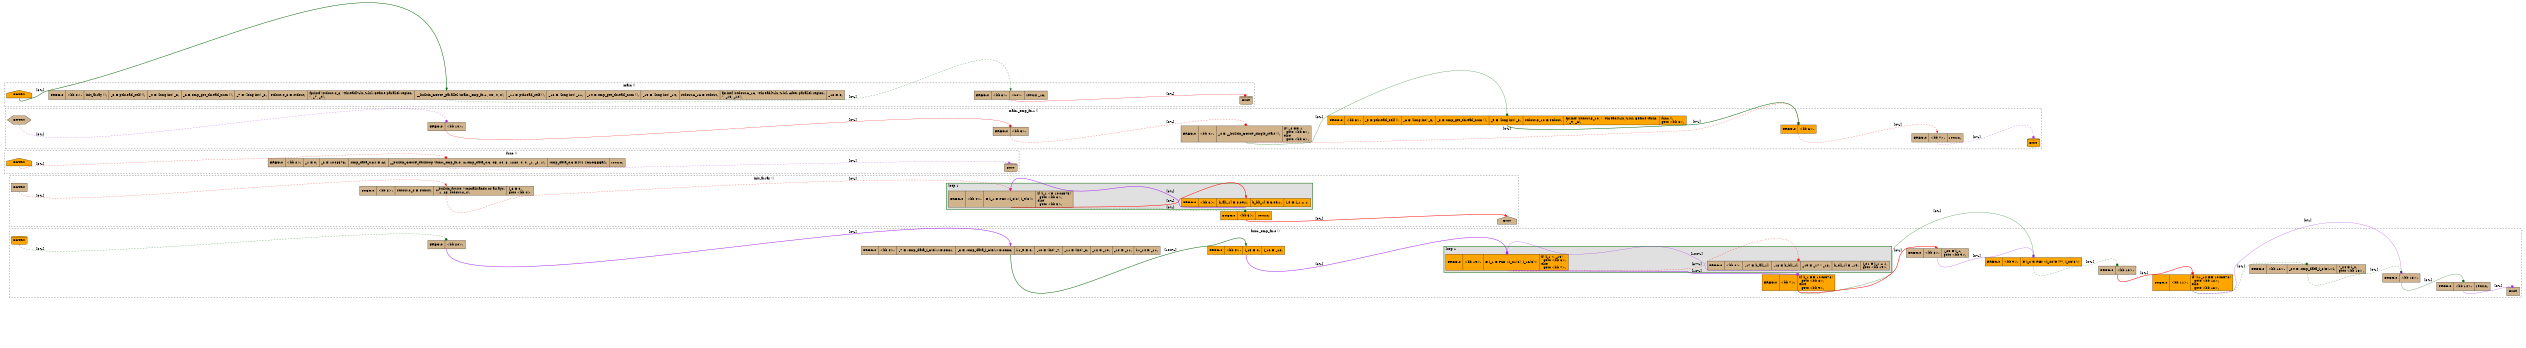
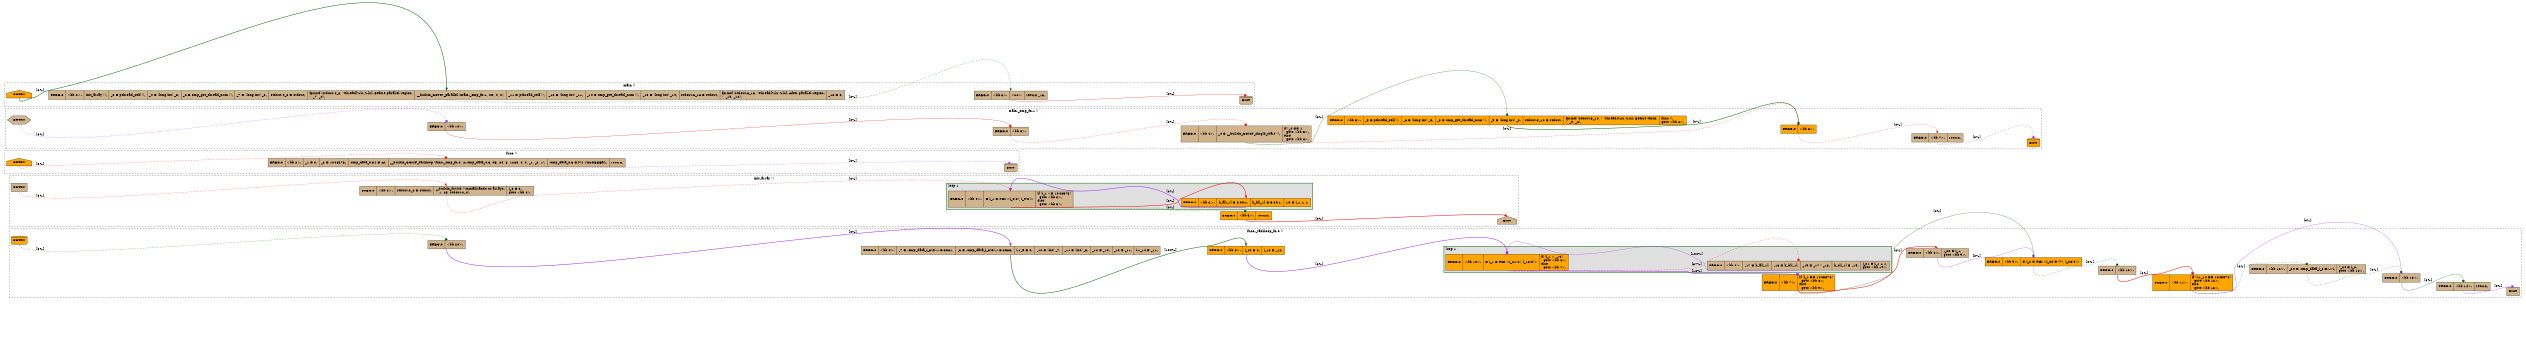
(1265, 231) -> (1265, 231)
